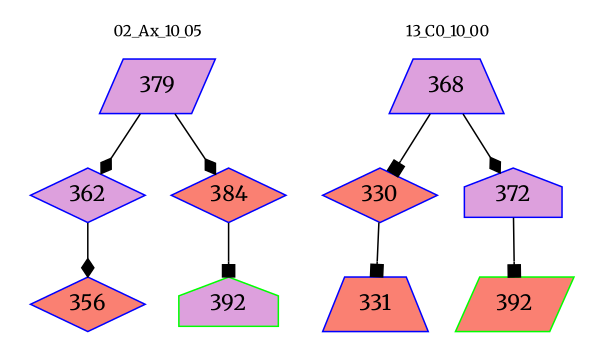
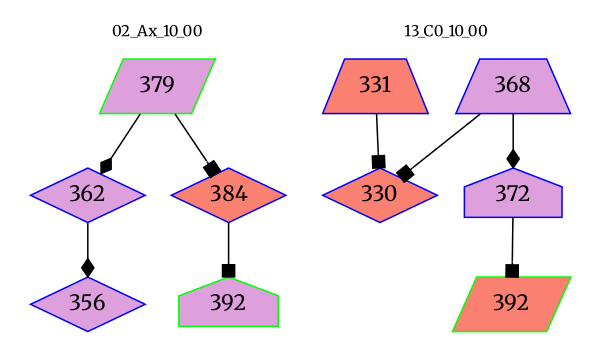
(158, 33) -> (158, 33)
(157, 86) -> (157, 86)
(190, 136) -> (191, 138)
(378, 242) -> (377, 133)
(88, 304) -> (88, 304)
